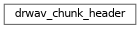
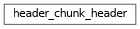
(70, 14) -> (70, 14)
